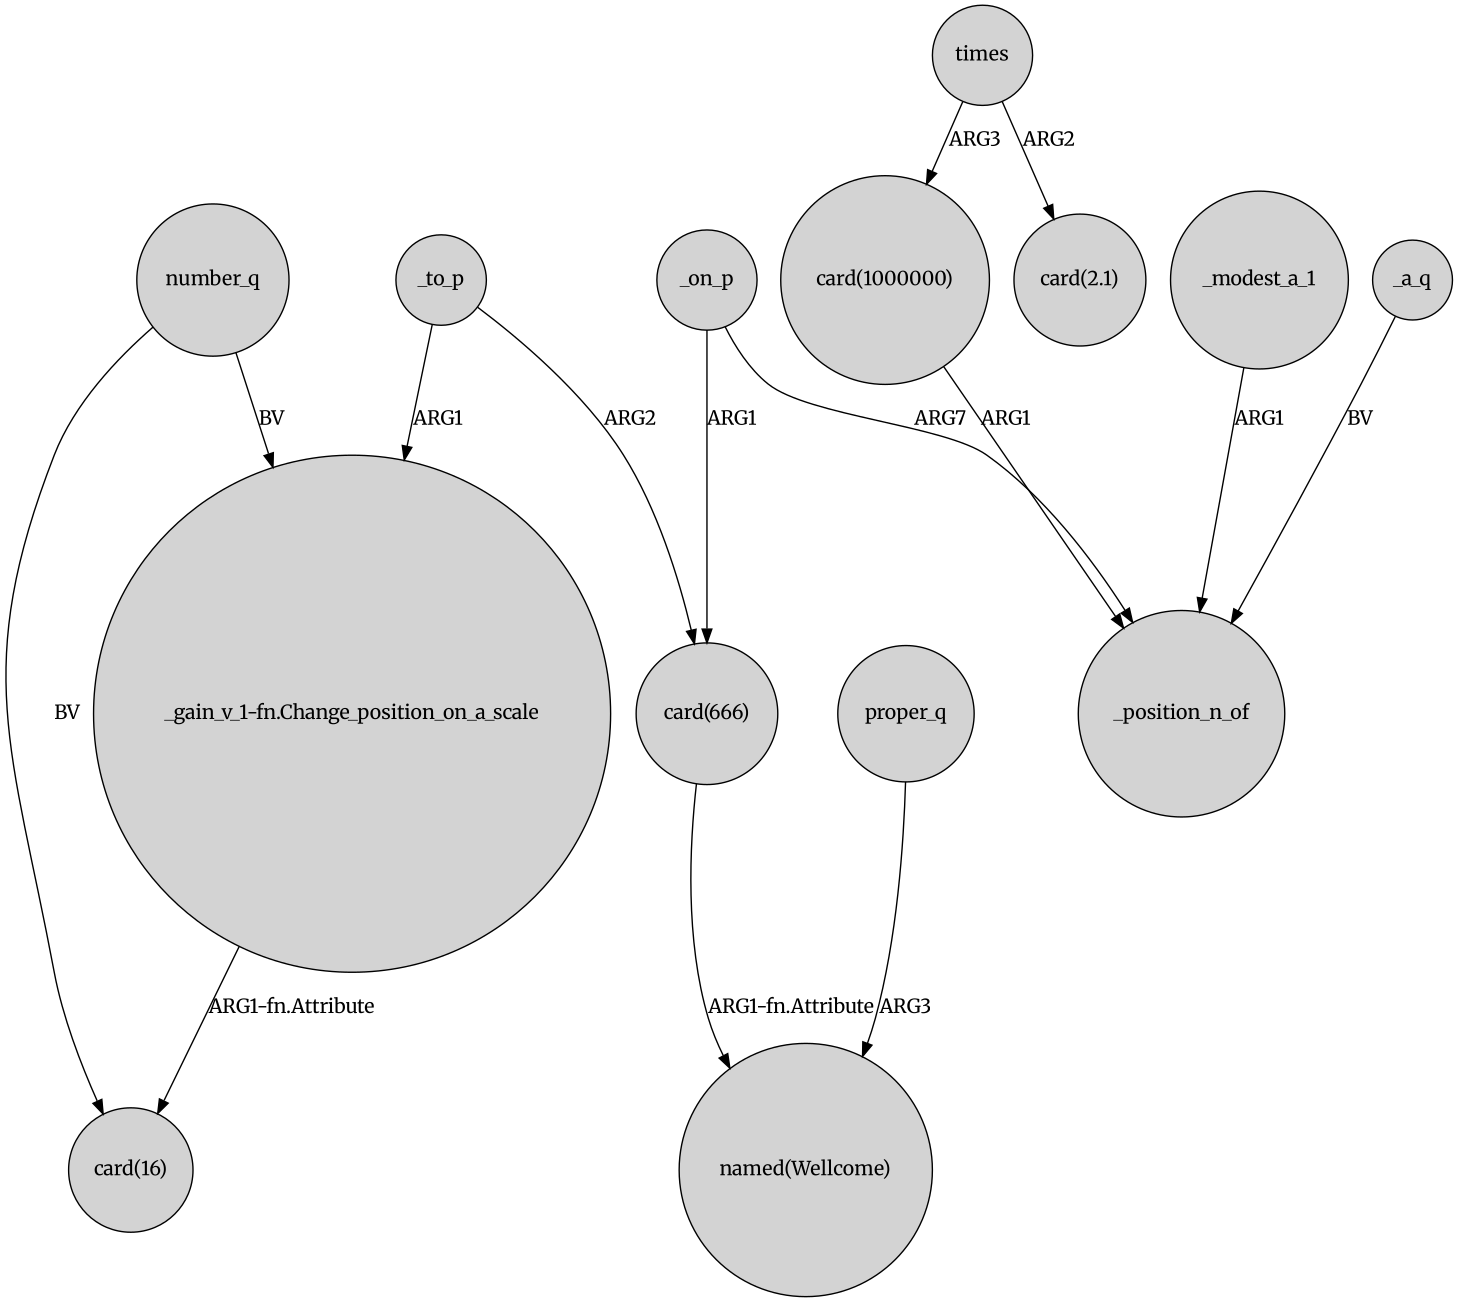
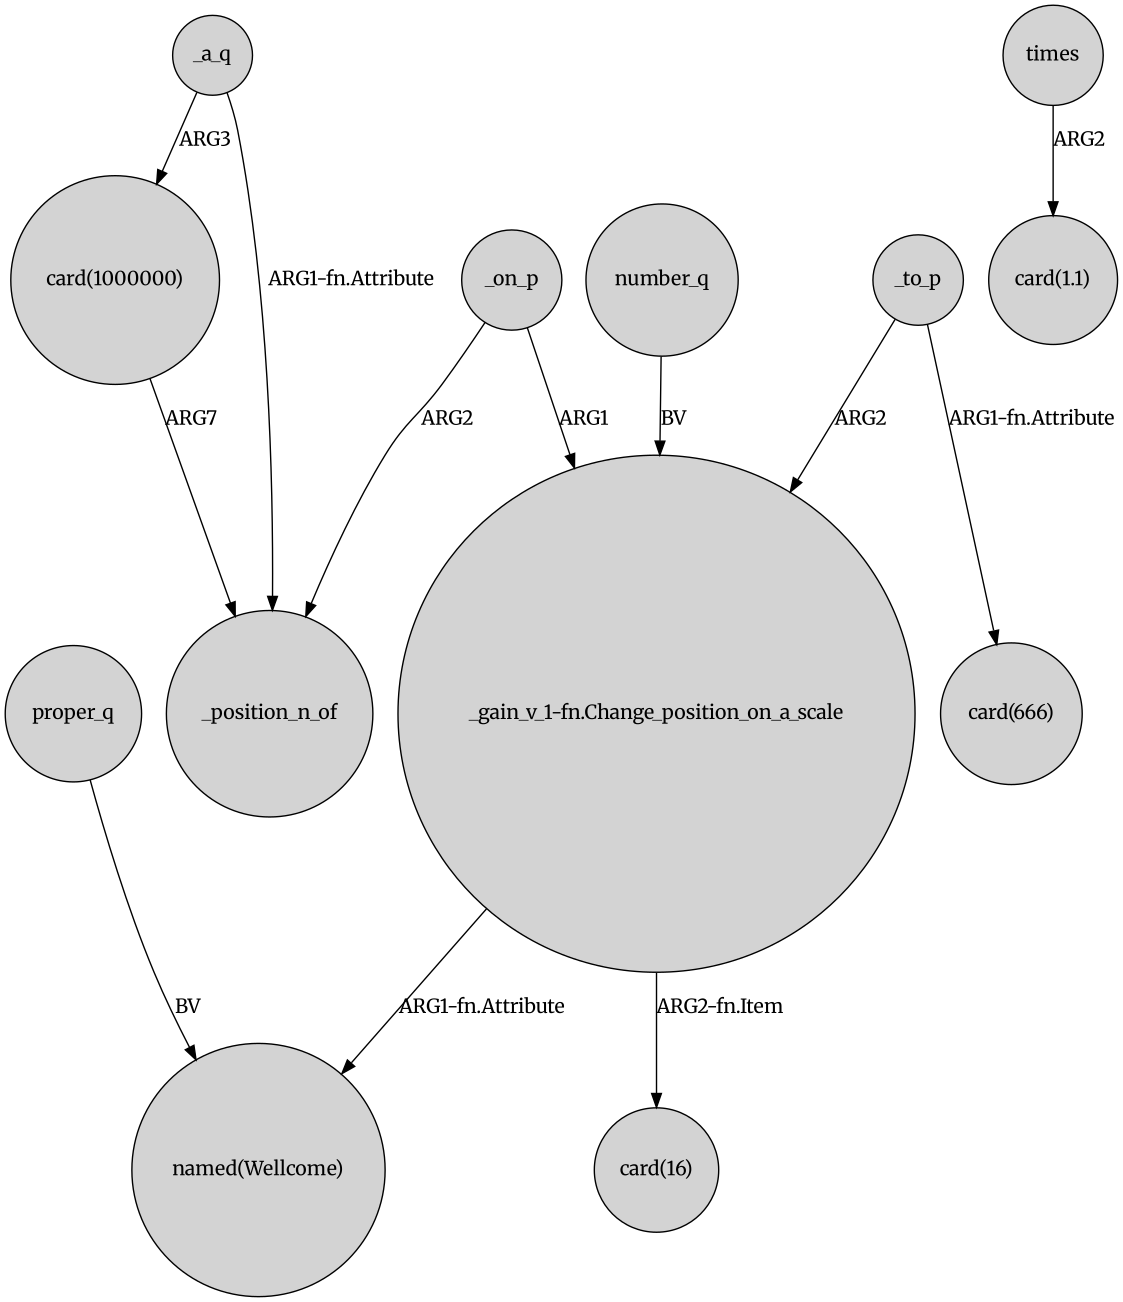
(947, 137) -> (180, 132)
(1080, 280) -> (1053, 280)
(1259, 280) -> none
(438, 420) -> (861, 420)
(630, 420) -> (1032, 420)
(941, 420) -> (448, 420)
(1006, 420) -> (192, 420)
(1360, 420) -> (352, 280)
(707, 479) -> (549, 391)
(7, 699) -> none
(692, 922) -> (419, 986)
(292, 1008) -> (721, 1008)
(906, 1008) -> (188, 1008)
